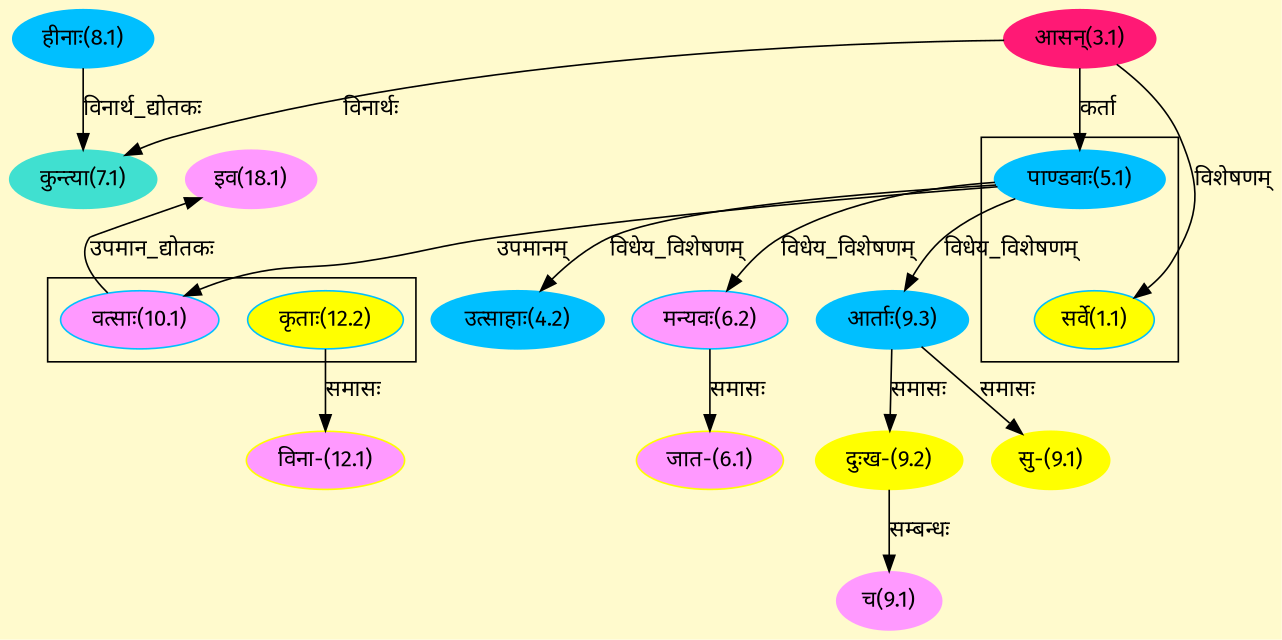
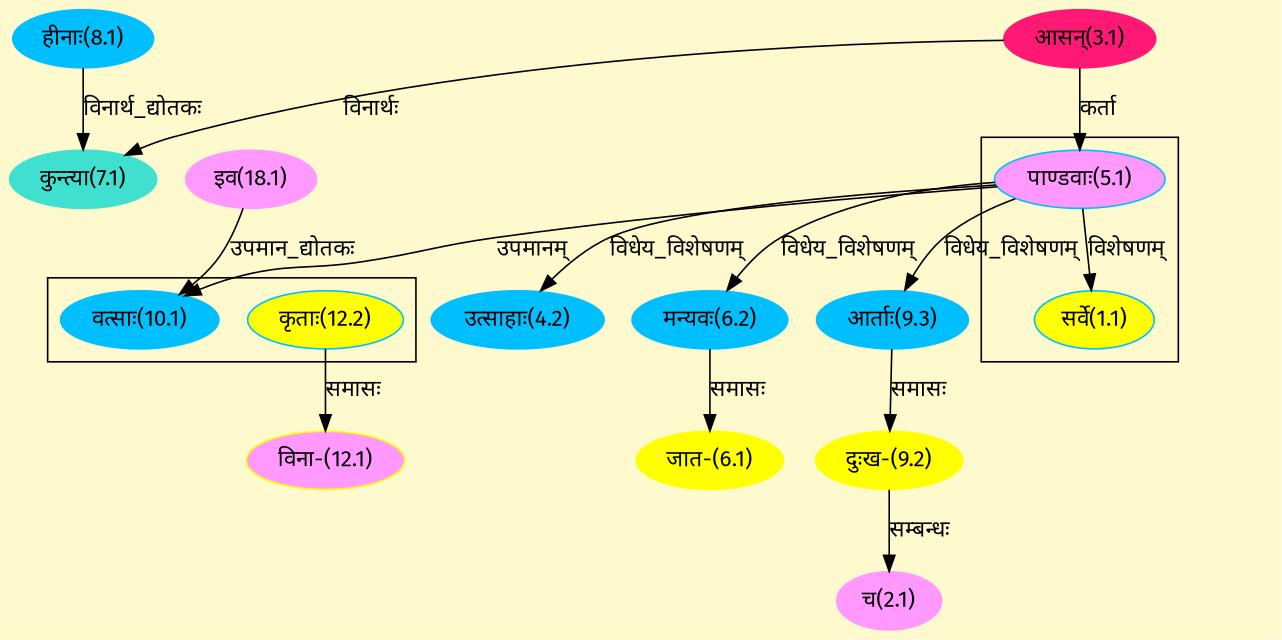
(1191, 170) -> (1086, 241)
(1080, 179) -> (1080, 179)
(108, 231) -> (224, 250)
(140, 320) -> (140, 320)
(710, 320) -> (710, 320)
(710, 460) -> (710, 460)
(1051, 460) -> none
(889, 601) -> (889, 601)
